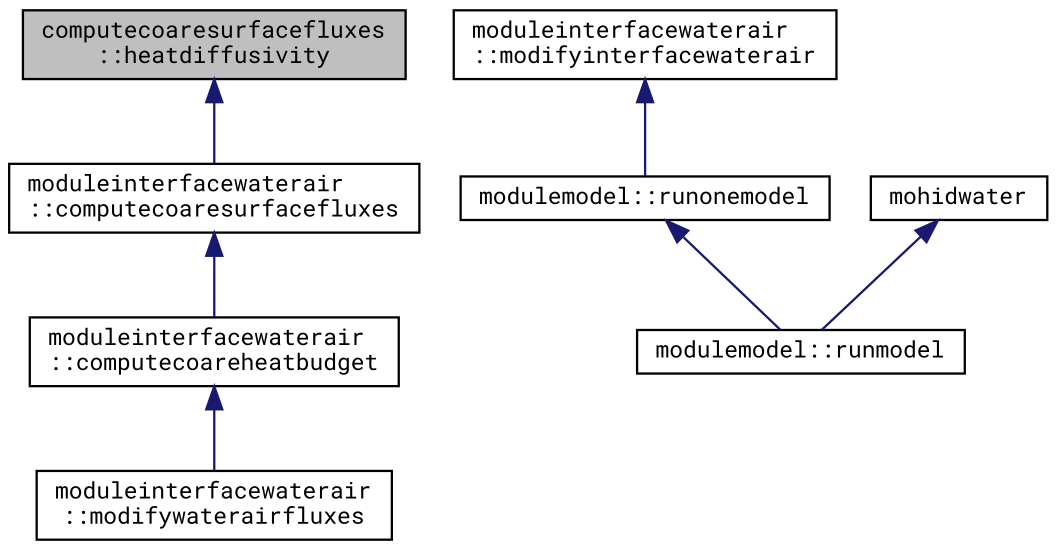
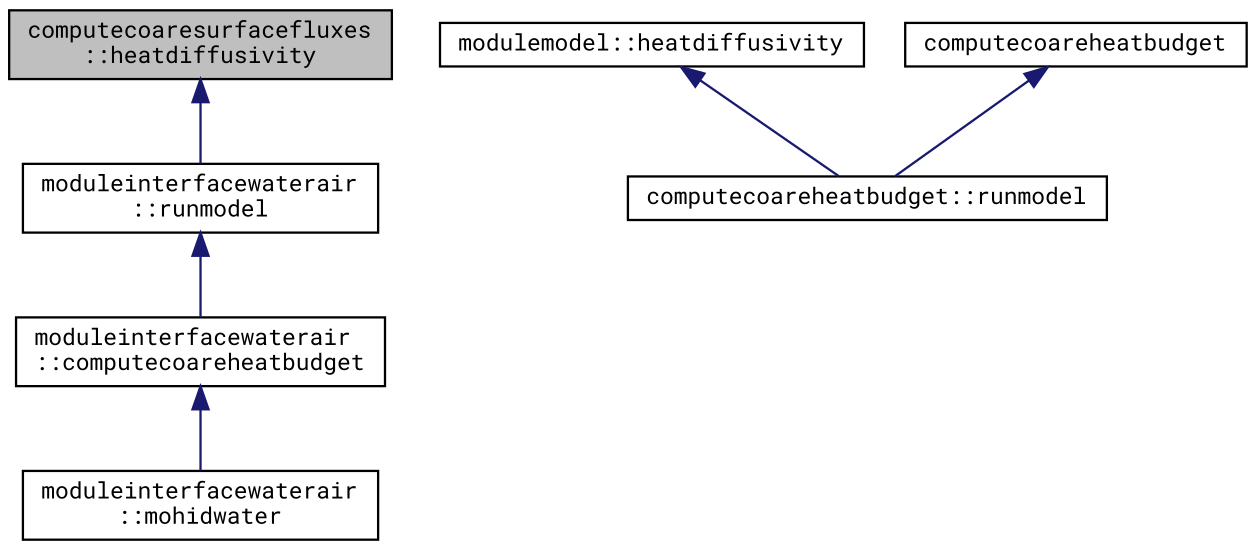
(645, 45) -> none
(214, 198) -> (201, 198)
(645, 198) -> (652, 45)
(959, 198) -> (1076, 45)
(801, 352) -> (867, 198)
(214, 505) -> (201, 505)
